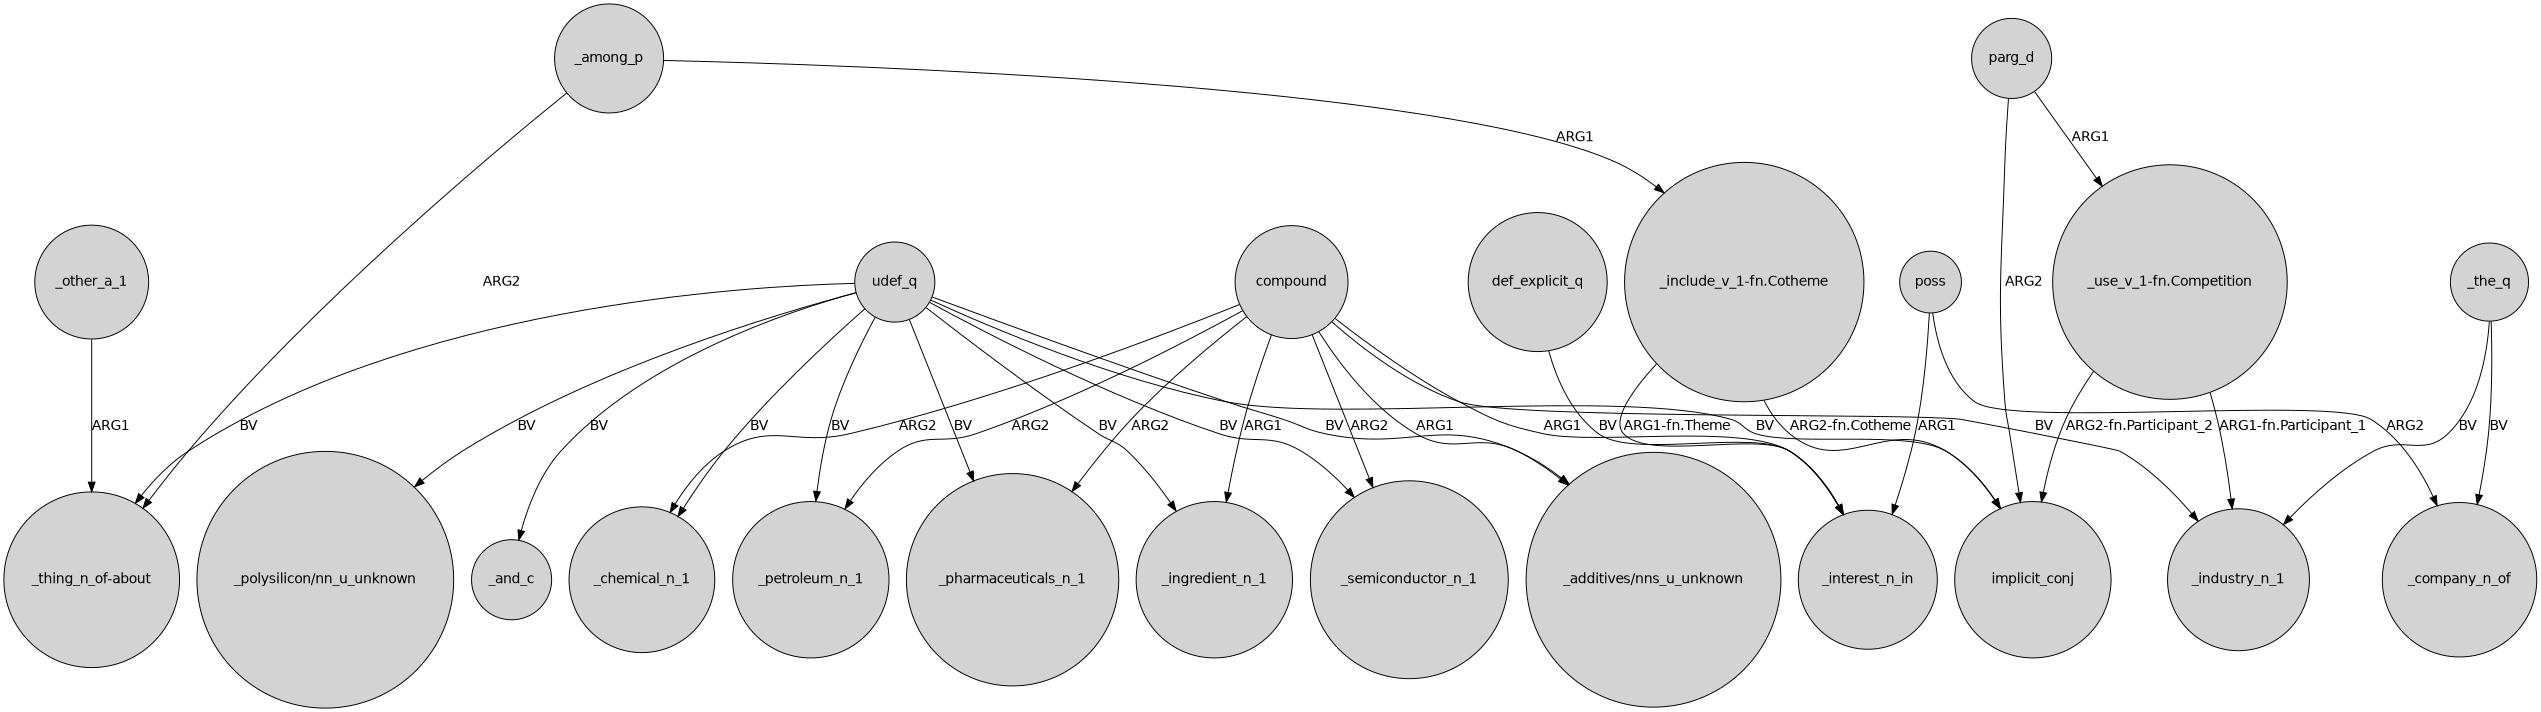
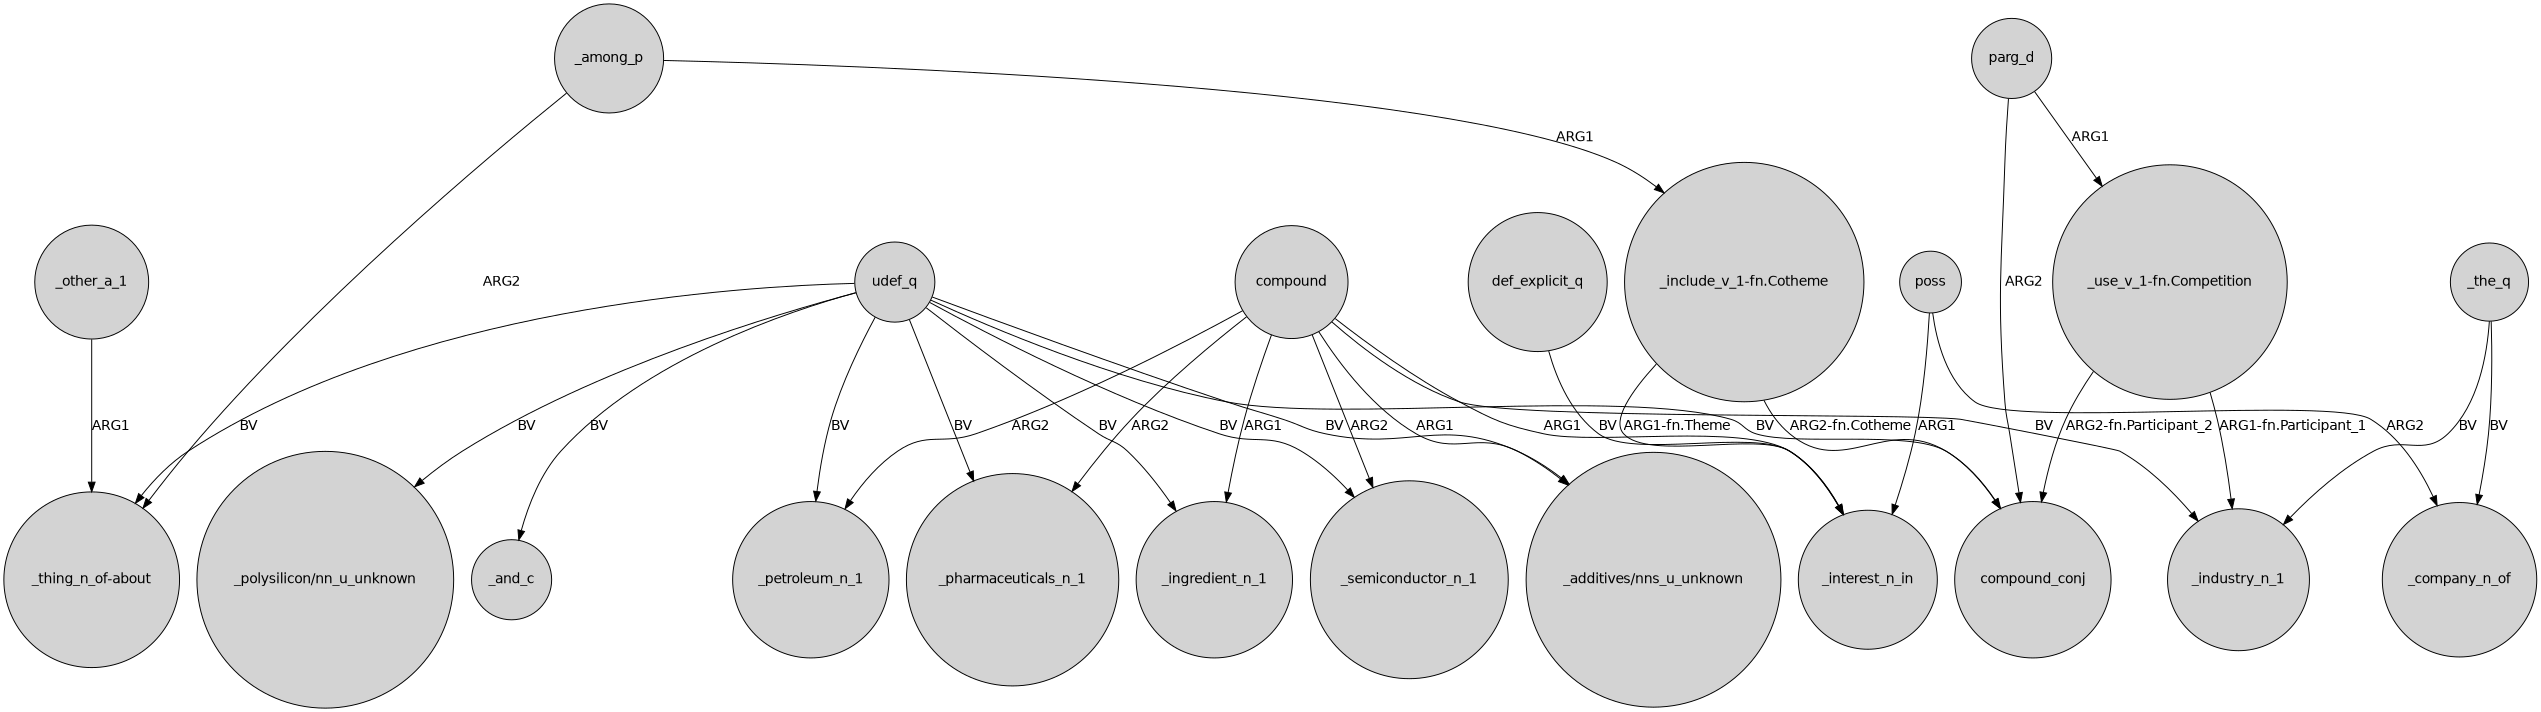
(642, 580) -> none
(2033, 580) -> (2033, 580)
